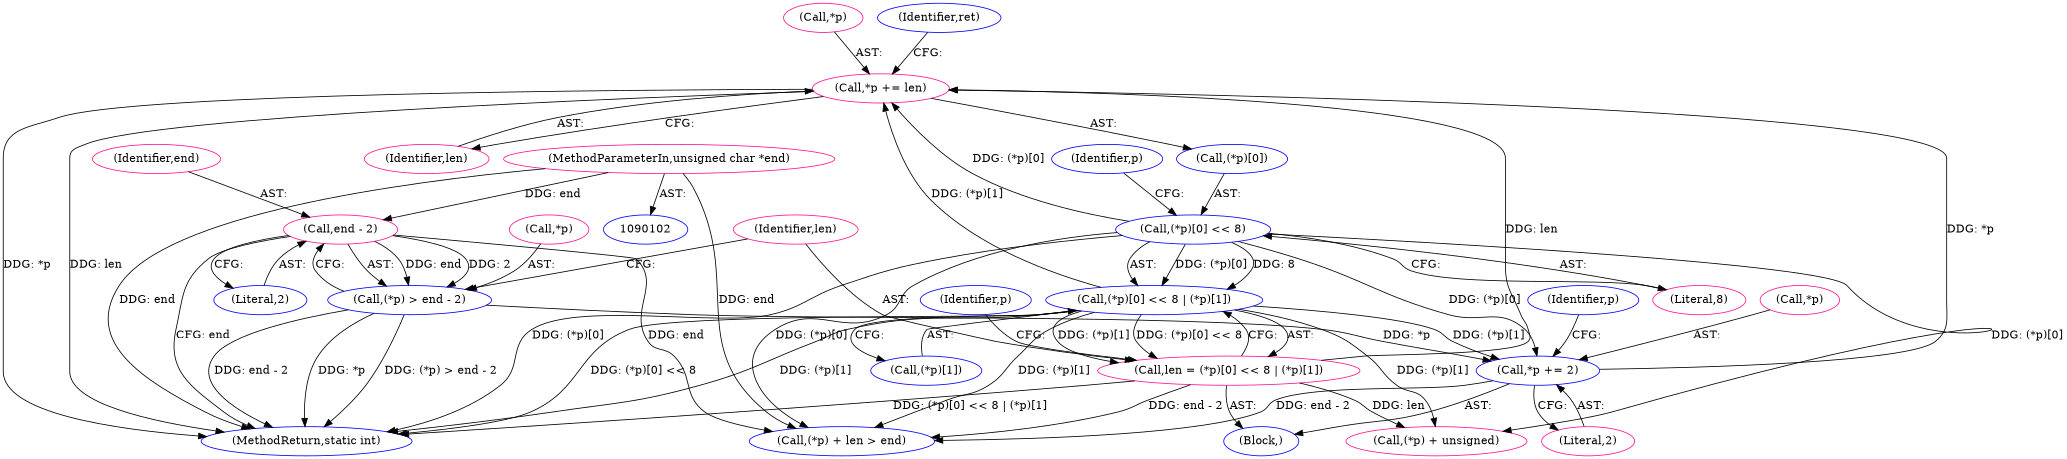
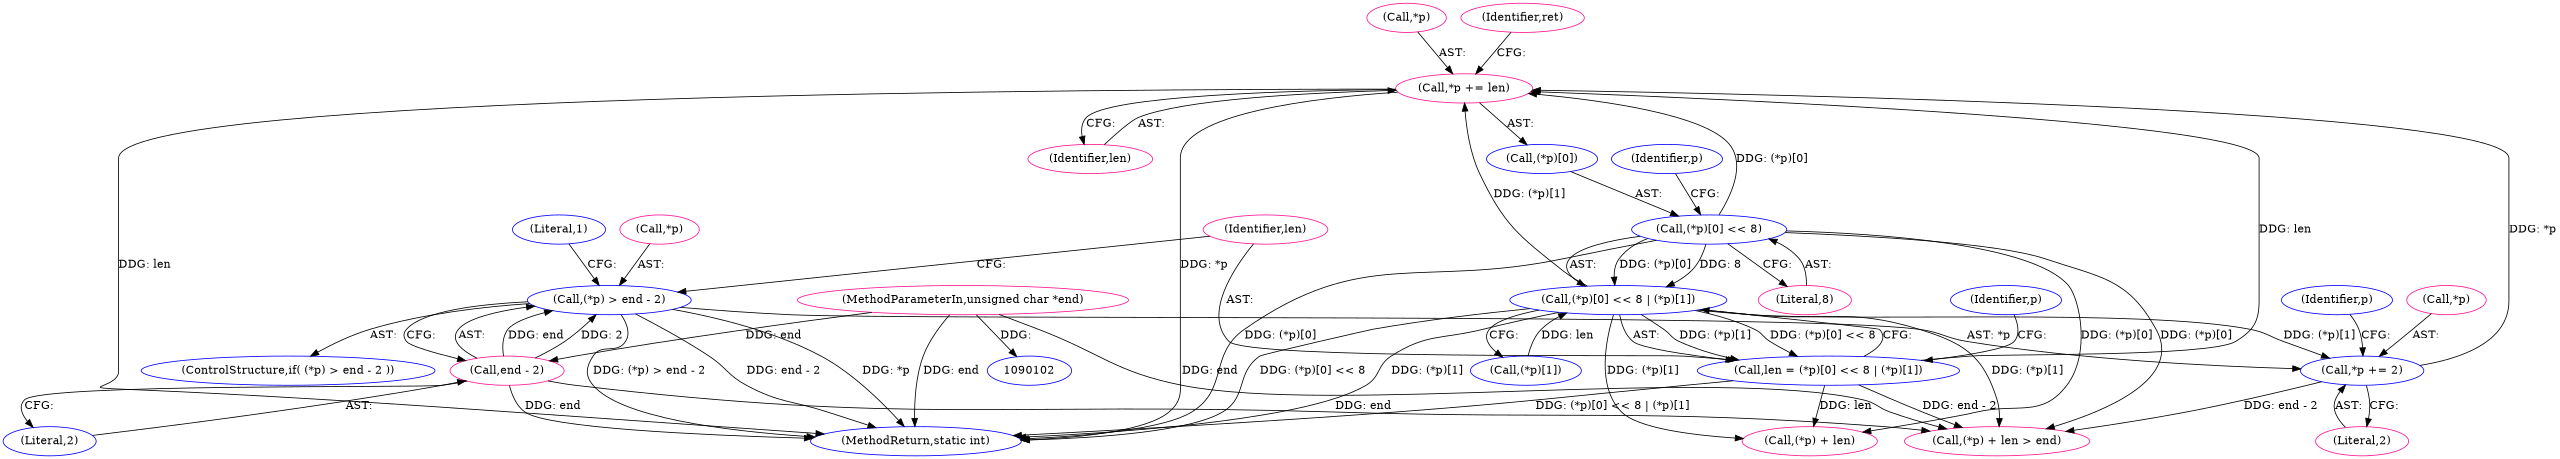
(939, 18) -> (1523, 18)
(157, 159) -> none
(675, 194) -> (1018, 335)
none -> (559, 230)
(1391, 295) -> none
(203, 335) -> (553, 406)
(943, 335) -> (1568, 335)
(1407, 335) -> (1989, 335)
none -> (288, 371)
(1229, 371) -> (1828, 371)
(842, 441) -> (1997, 441)
(1261, 441) -> none
(1436, 441) -> (1810, 441)
